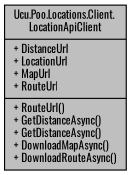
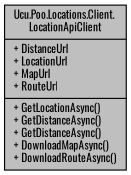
(39, 109) -> (57, 109)
